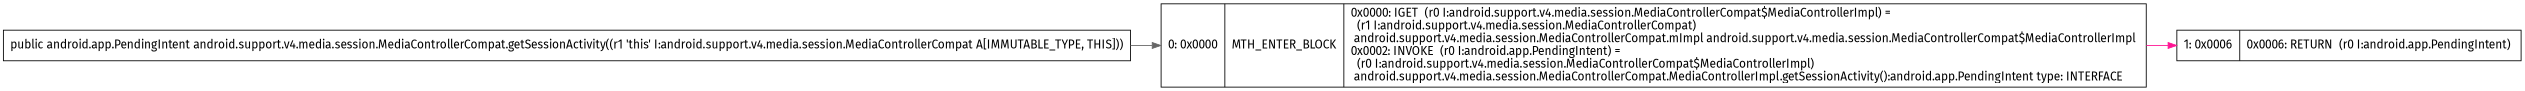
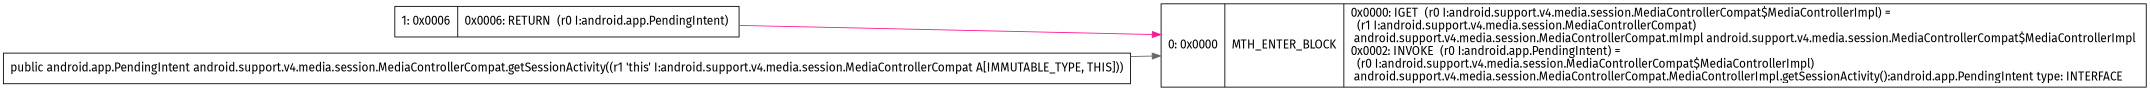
(2157, 45) -> (946, 30)
